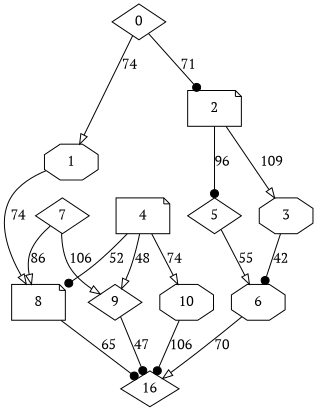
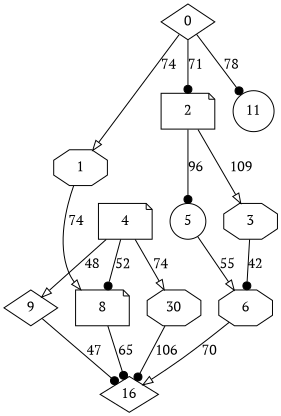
none -> (254, 111)
(62, 216) -> none
(215, 216) -> (188, 221)
(187, 302) -> (174, 308)
